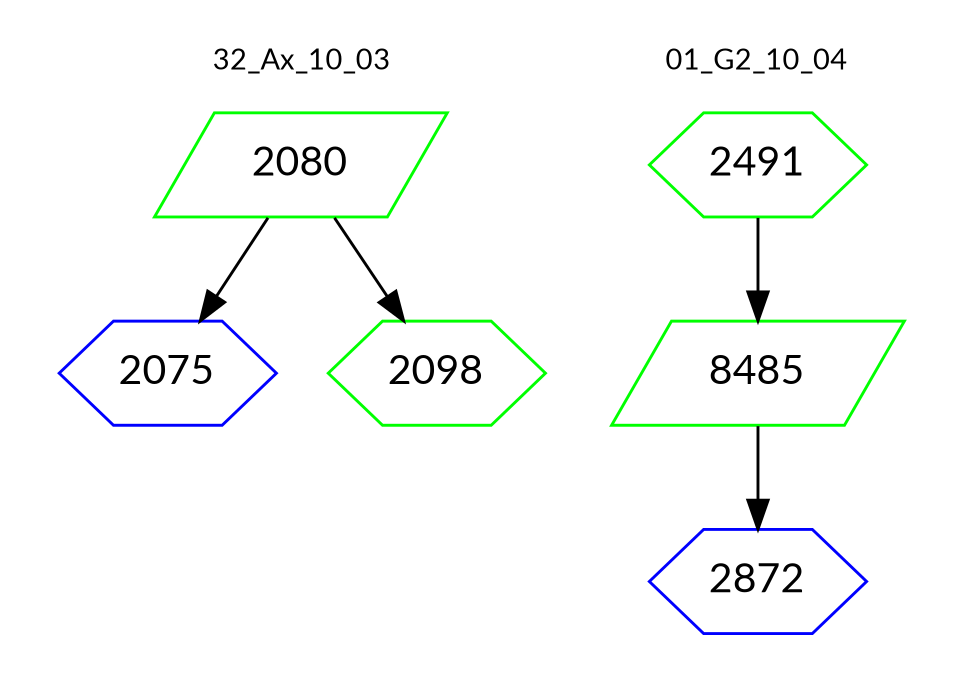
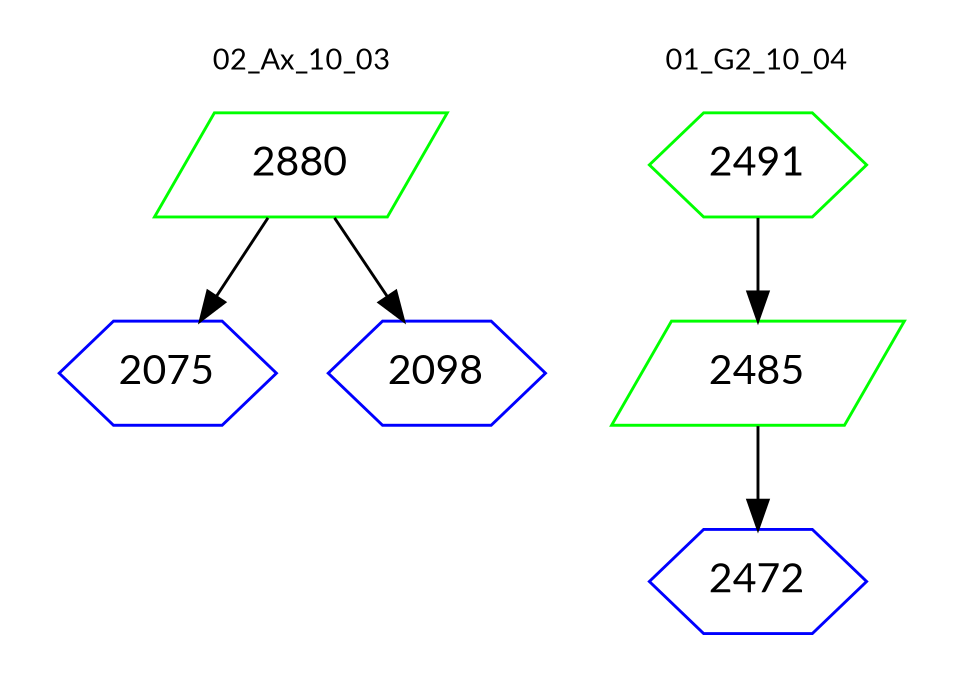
(302, 62) -> (302, 62)
(301, 165) -> (301, 165)
(437, 373) -> (437, 373)
(758, 373) -> (758, 373)
(758, 582) -> (758, 582)
